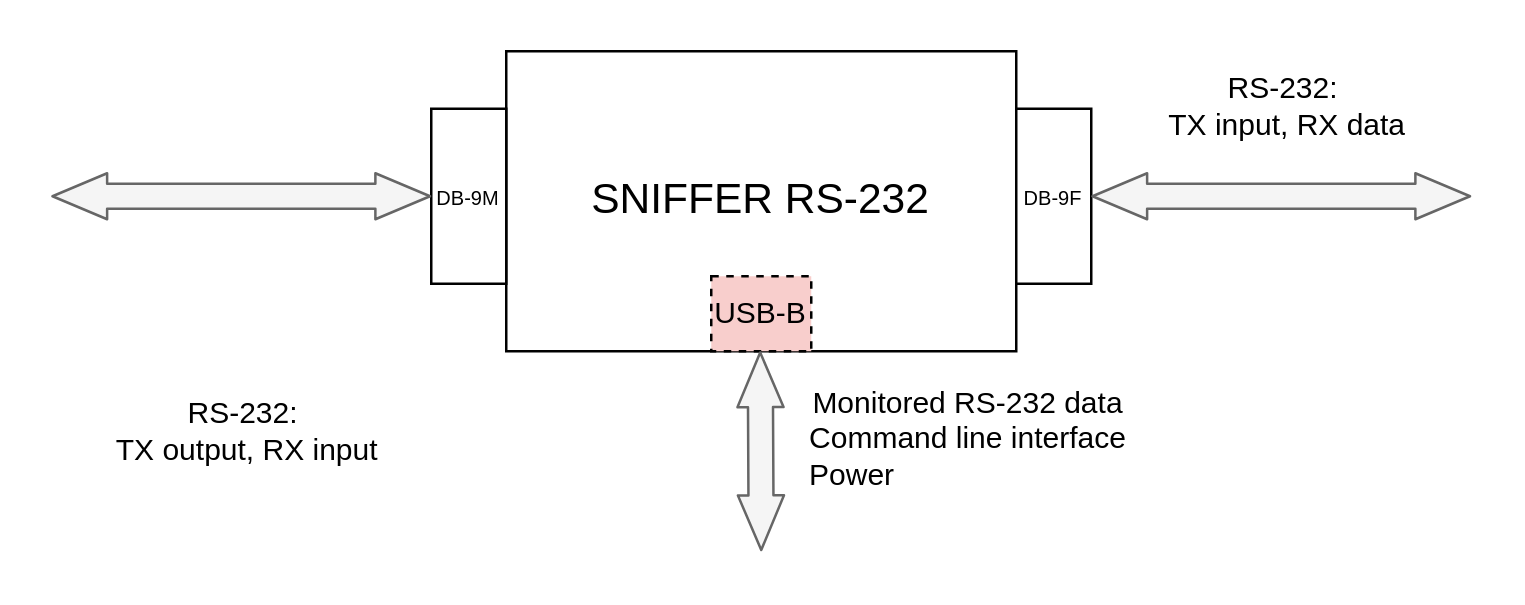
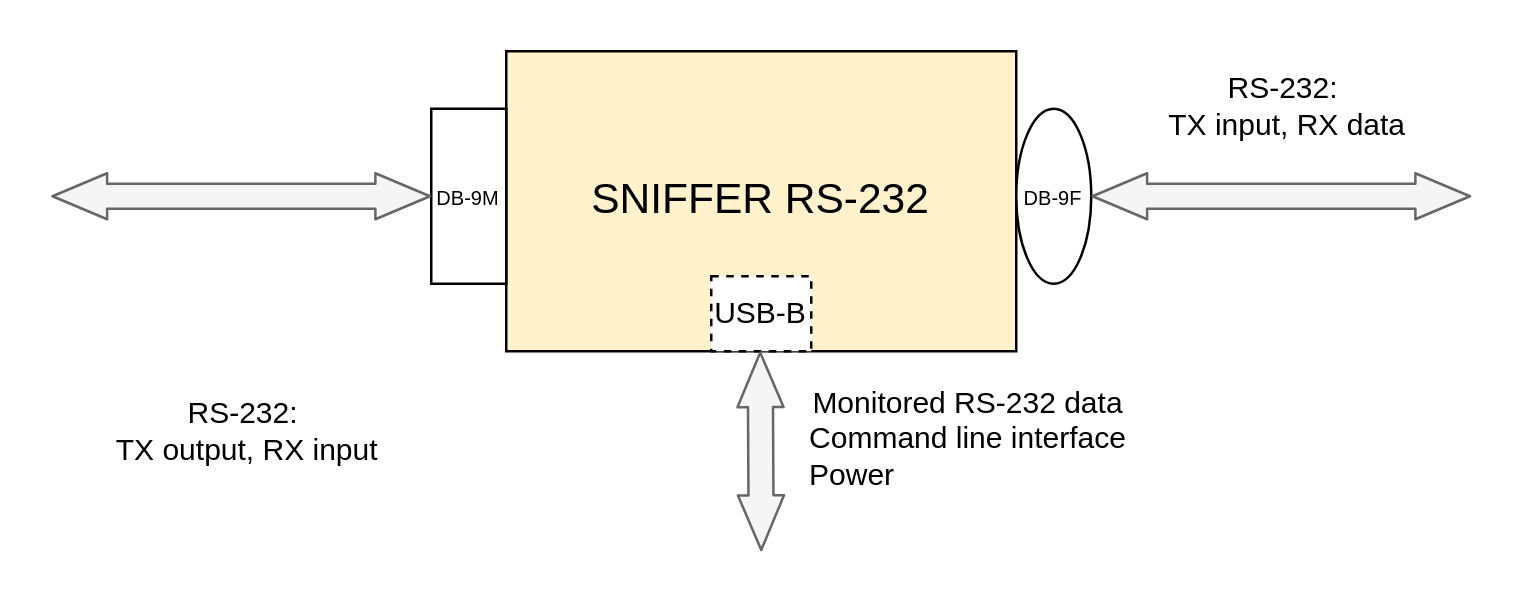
(1054, 196) -> (1054, 196)
(761, 201) -> (761, 201)
(761, 314) -> (761, 314)
